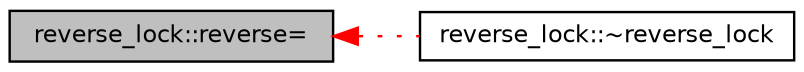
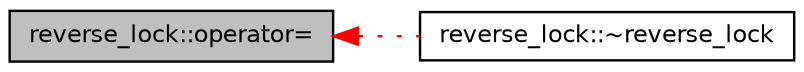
(171, 36) -> (171, 36)
